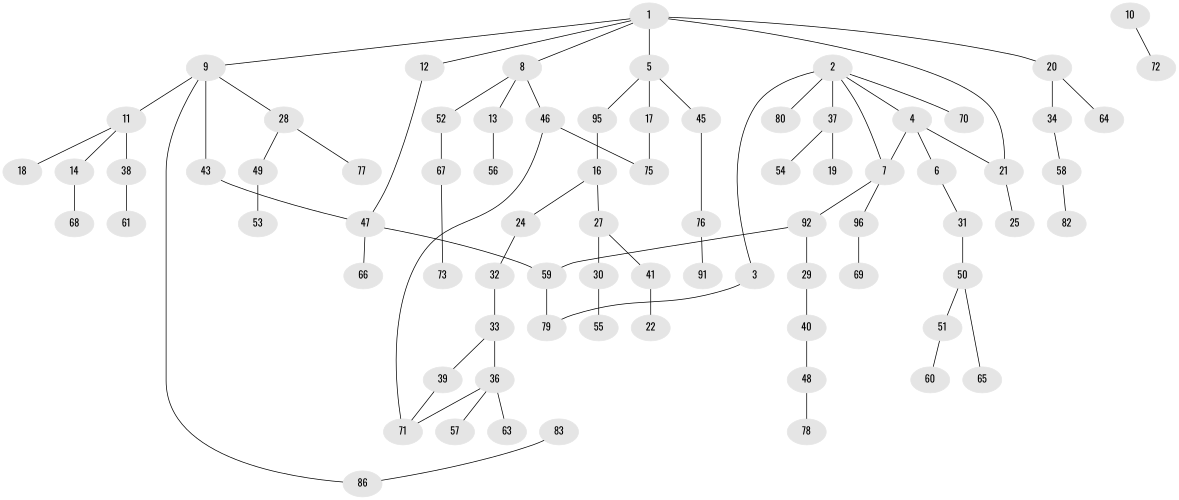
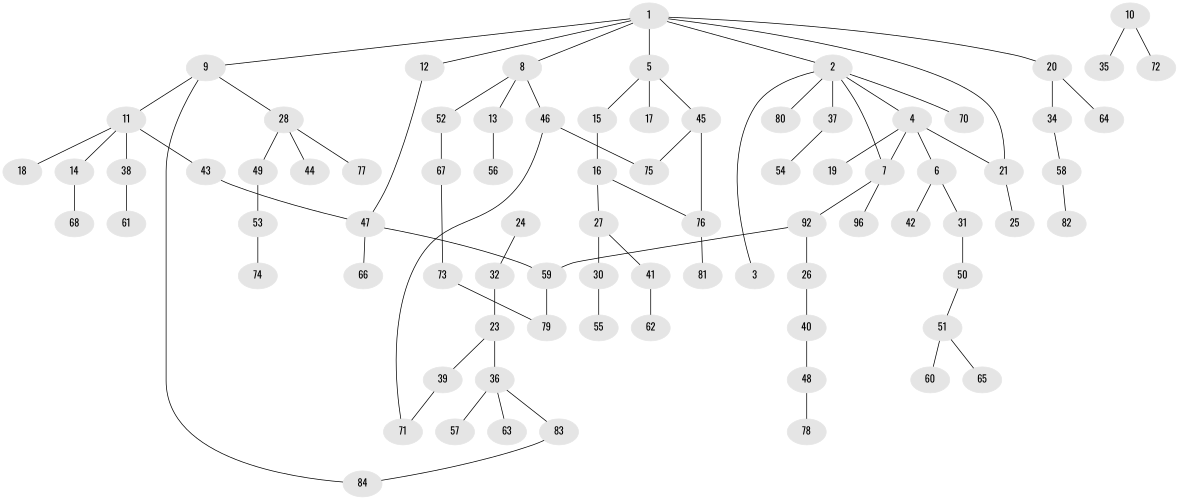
none -> (741, 42)
none -> (1104, 68)
(206, 120) -> (165, 145)
(597, 120) -> (597, 120)
(649, 146) -> (675, 146)
(833, 146) -> (871, 147)
none -> (310, 172)
(559, 198) -> (649, 198)
none -> (911, 224)
none -> (258, 276)
(703, 276) -> (703, 276)
(807, 276) -> (807, 276)
(859, 276) -> none
(655, 302) -> (489, 299)
(495, 328) -> (495, 328)
(651, 328) -> (651, 328)
(972, 328) -> (962, 354)
(449, 406) -> (527, 406)
(363, 484) -> (363, 484)
